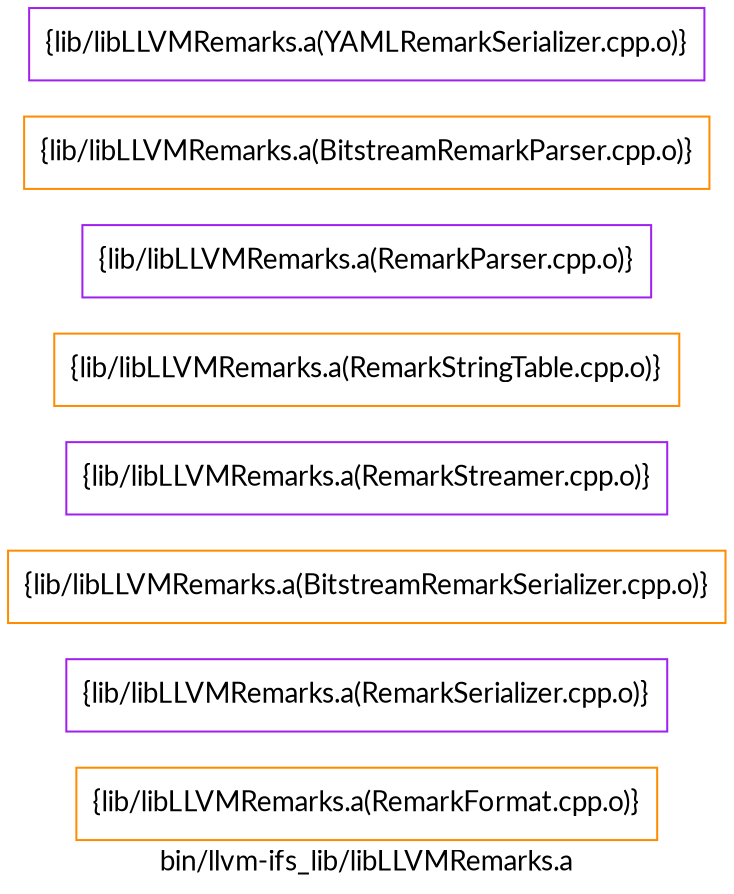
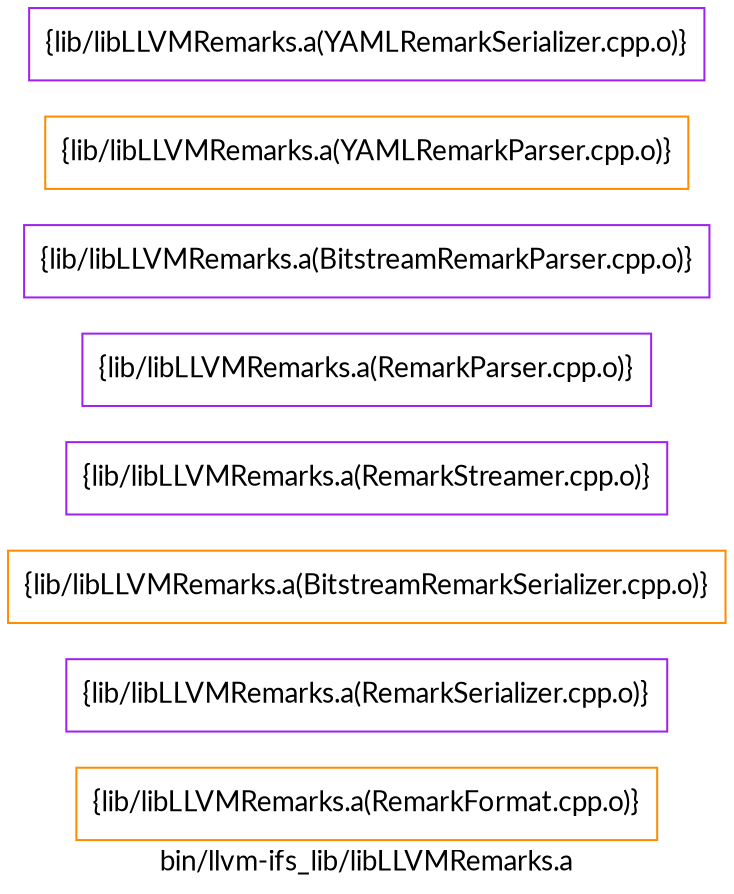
none -> (367, 153)
(367, 153) -> (367, 261)
(367, 370) -> none
